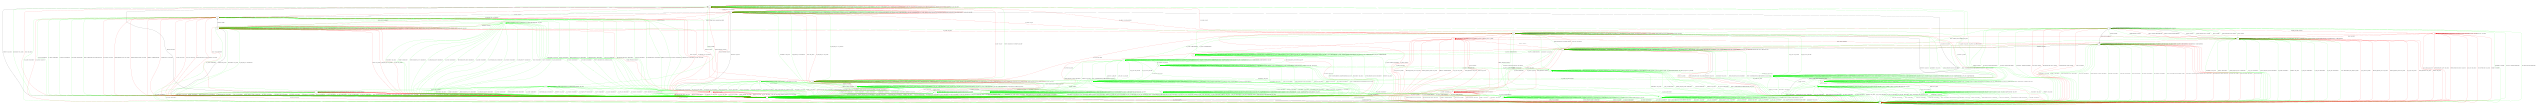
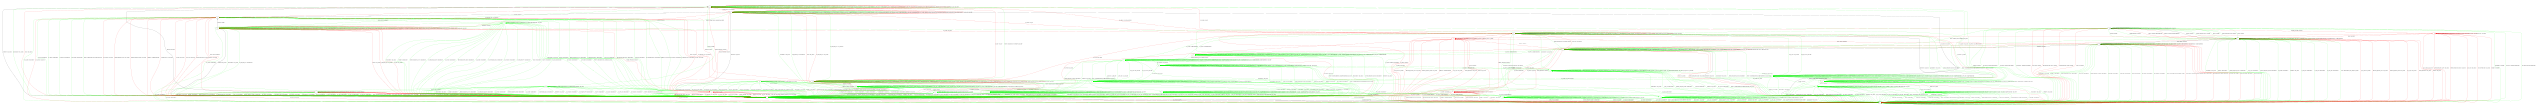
(378, 22) -> (205, 89)
(2102, 35) -> (2169, 41)
(1271, 63) -> (1160, 60)
(1022, 91) -> none
